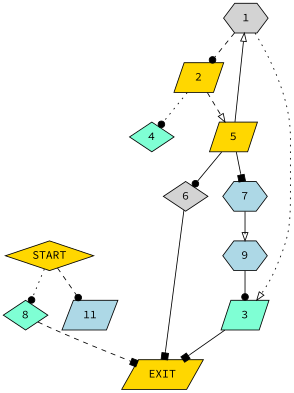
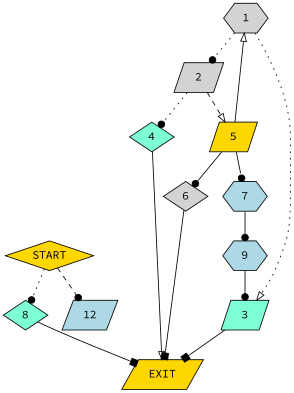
(225, 45) -> (225, 45)
(199, 78) -> (199, 78)
(238, 163) -> (238, 163)
(245, 223) -> (245, 223)
none -> (157, 251)
(90, 315) -> (90, 315)
(83, 342) -> (83, 342)
